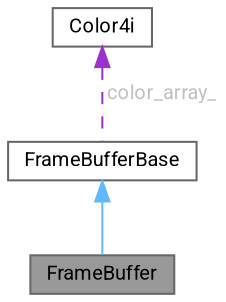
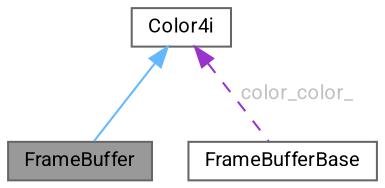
(160, 94) -> (295, 94)
(102, 228) -> (125, 102)
